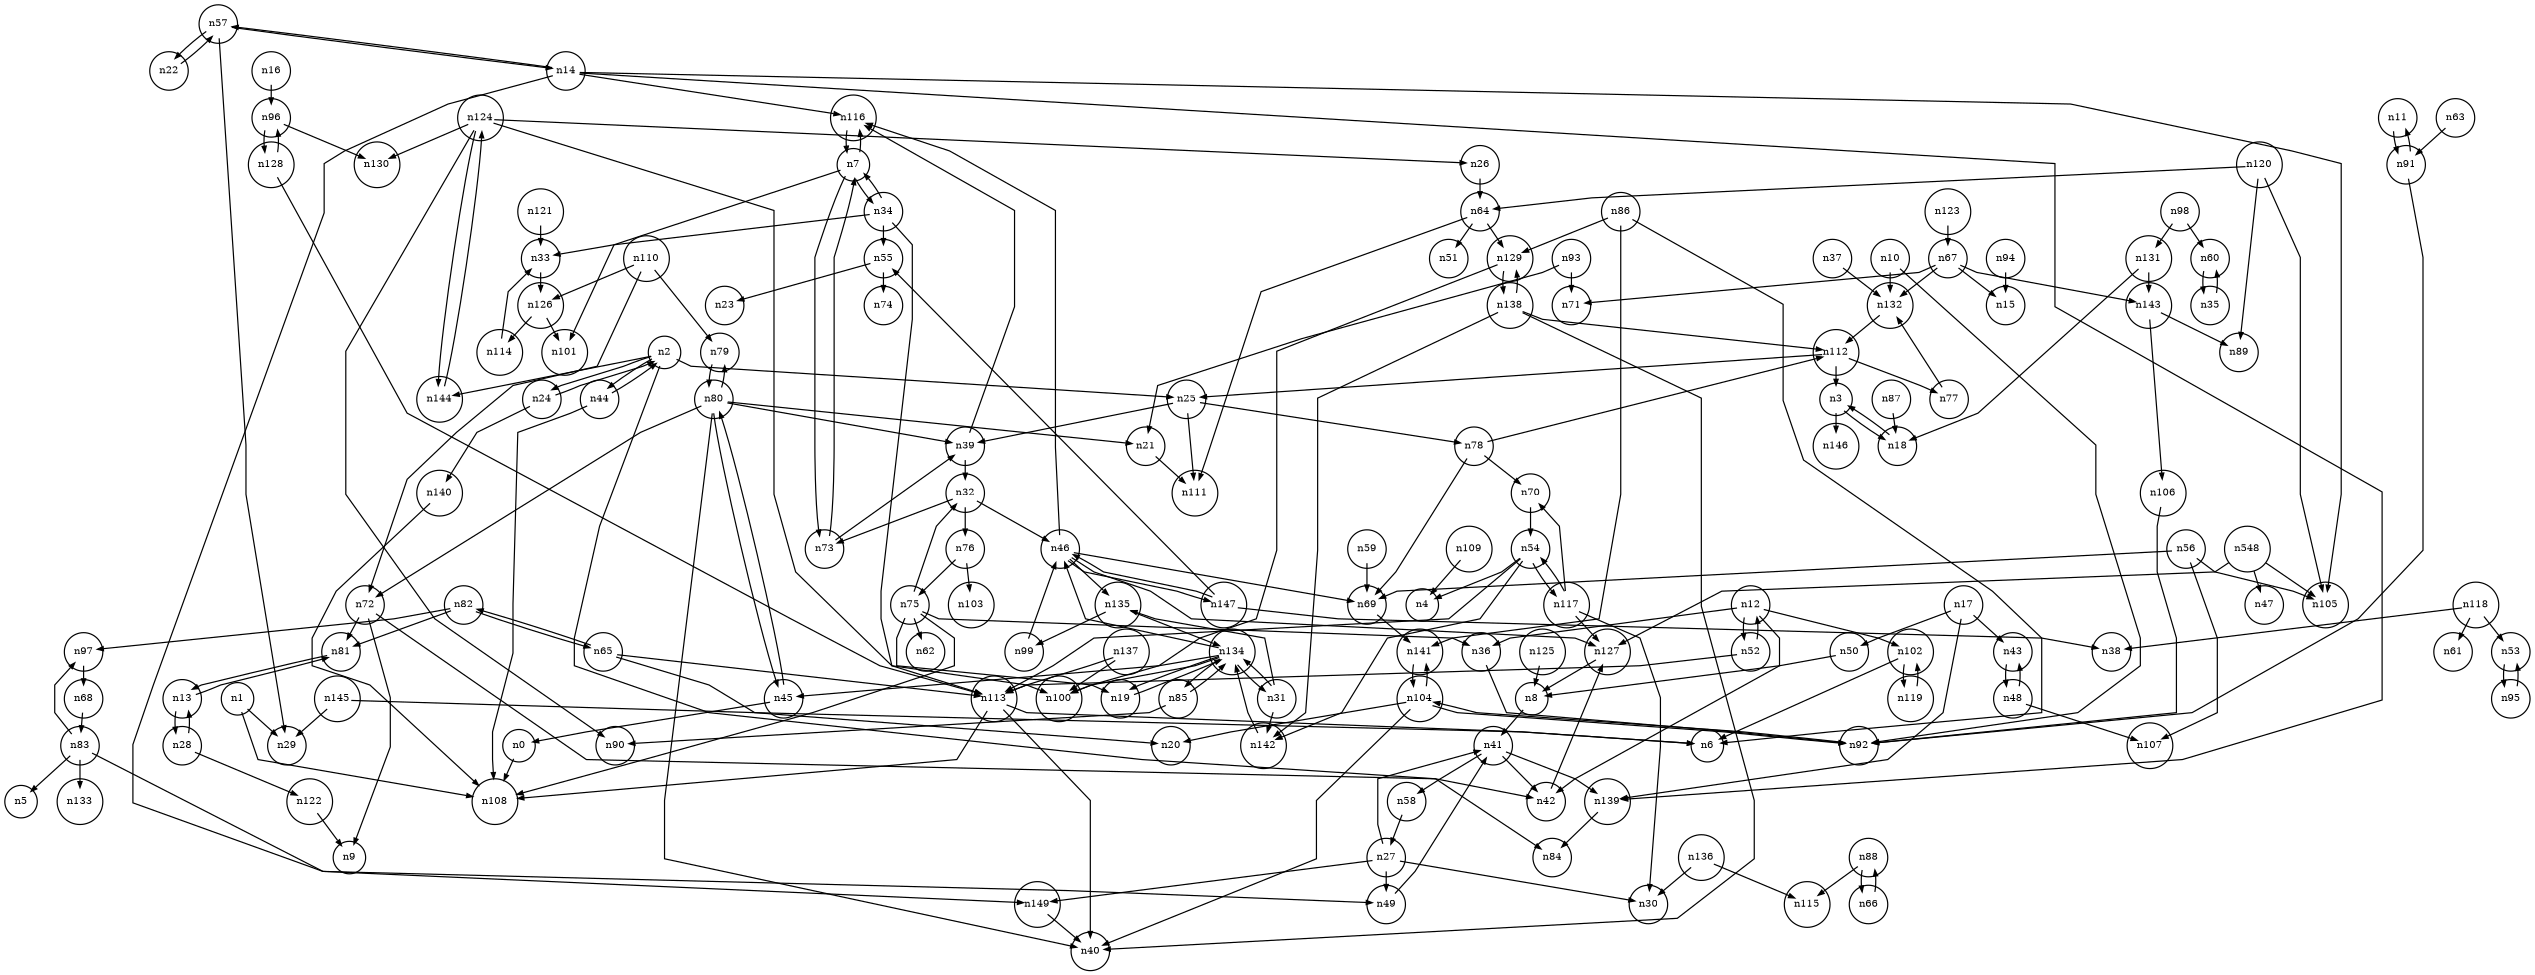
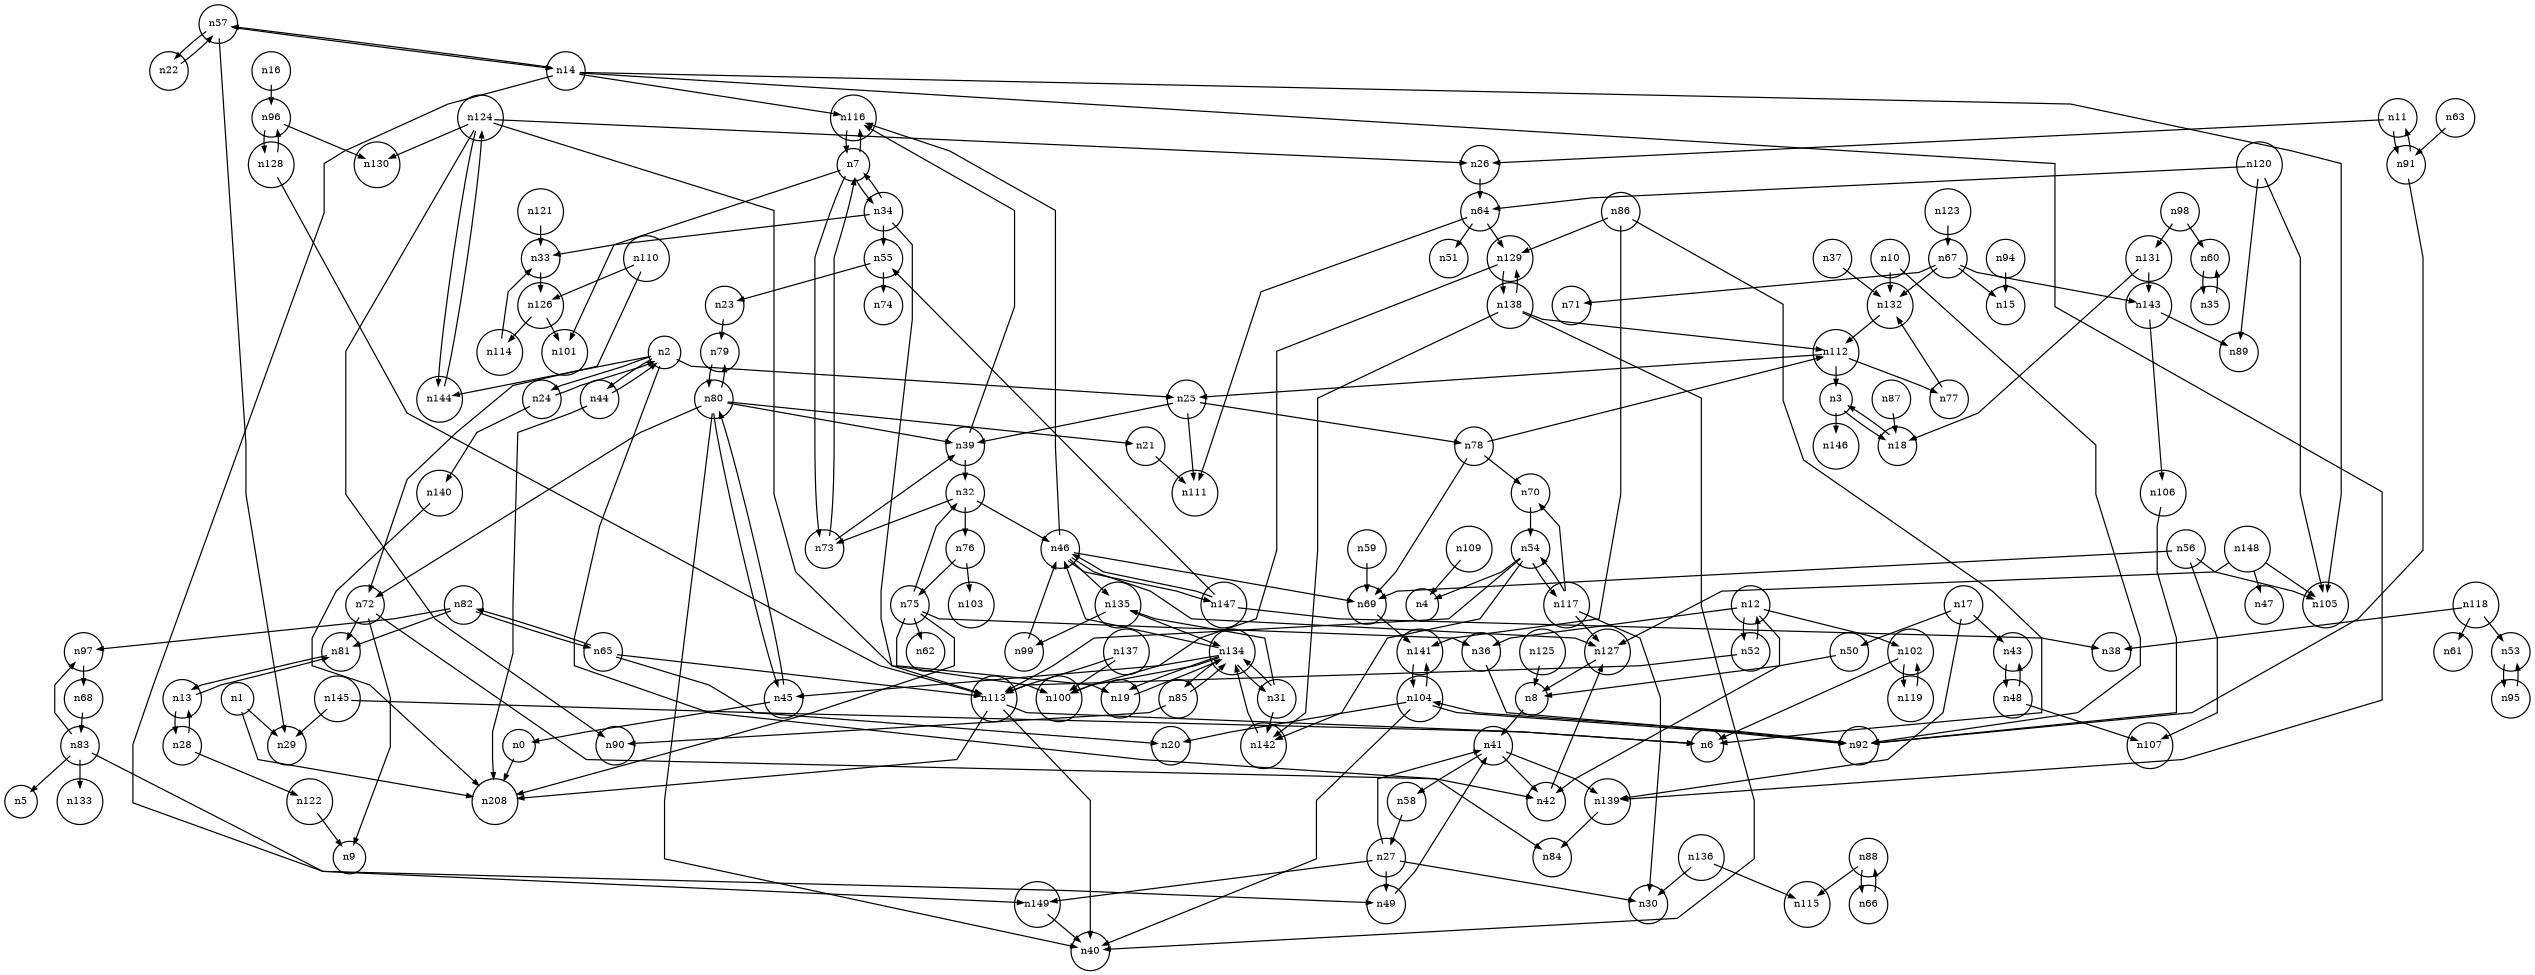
none -> (1942, 141)
(1571, 259) -> none
(681, 303) -> (723, 326)
(2247, 549) -> (2247, 549)
(495, 802) -> (495, 802)
